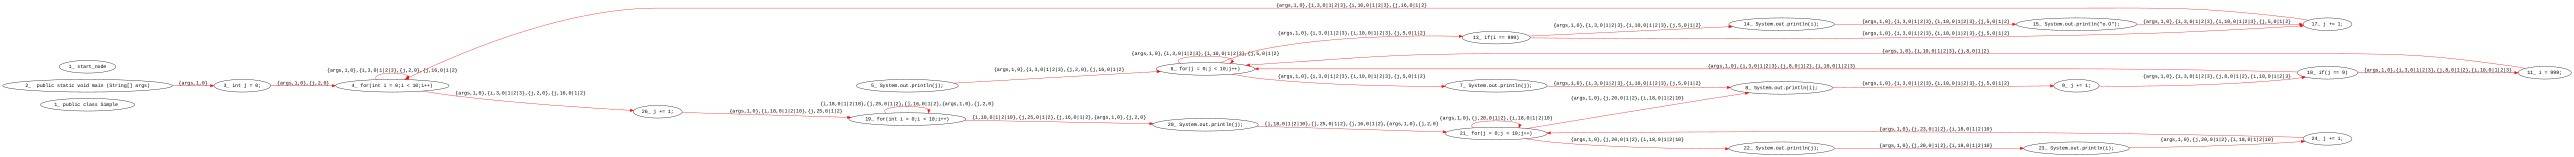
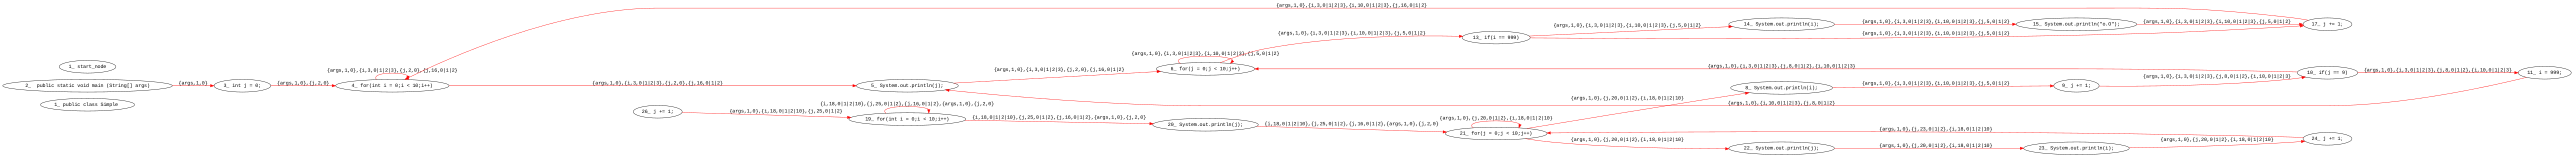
(1888, 54) -> (1739, 106)
(1496, 86) -> none
(526, 103) -> (651, 86)
